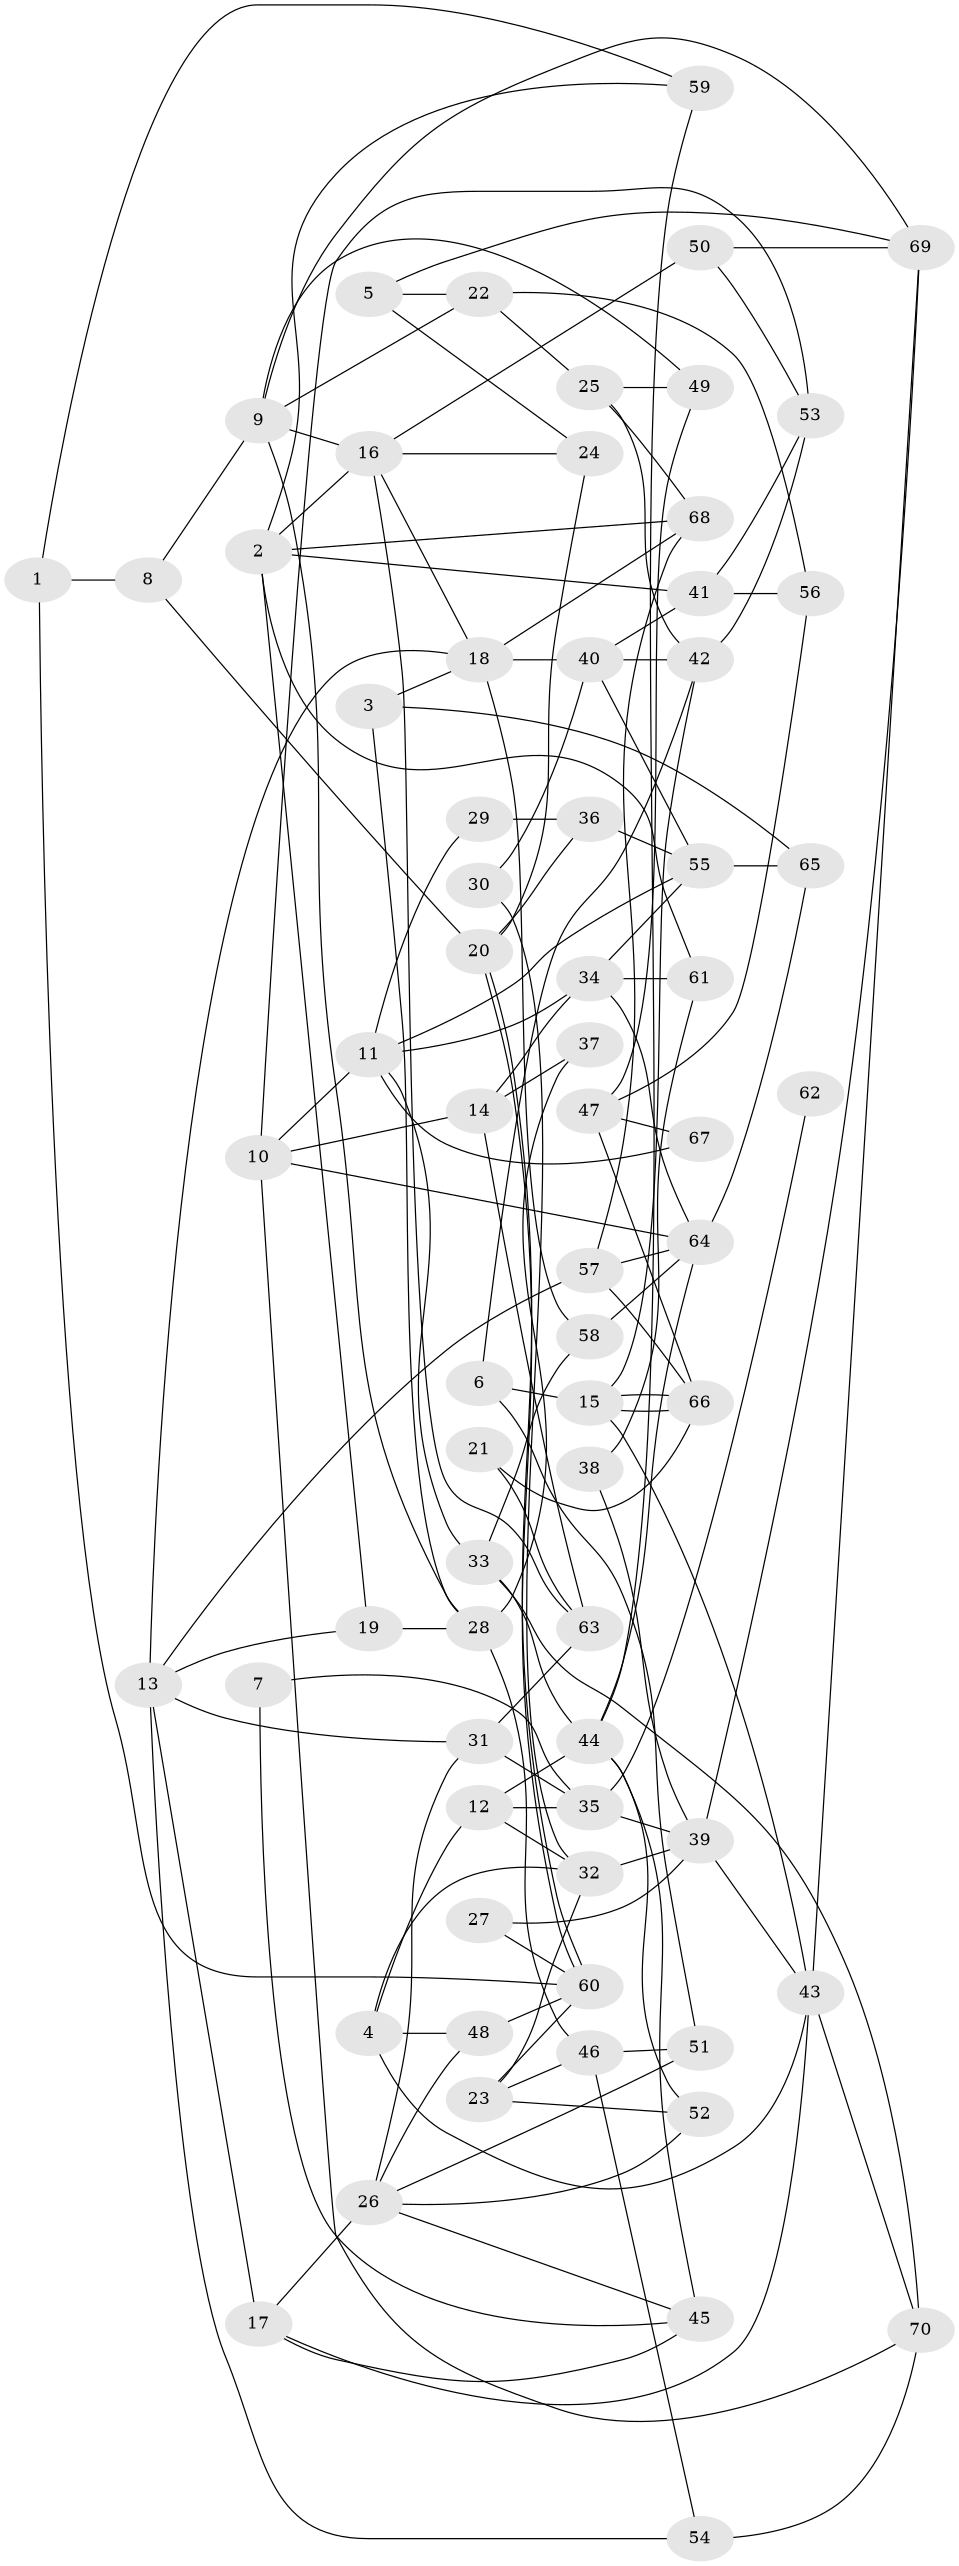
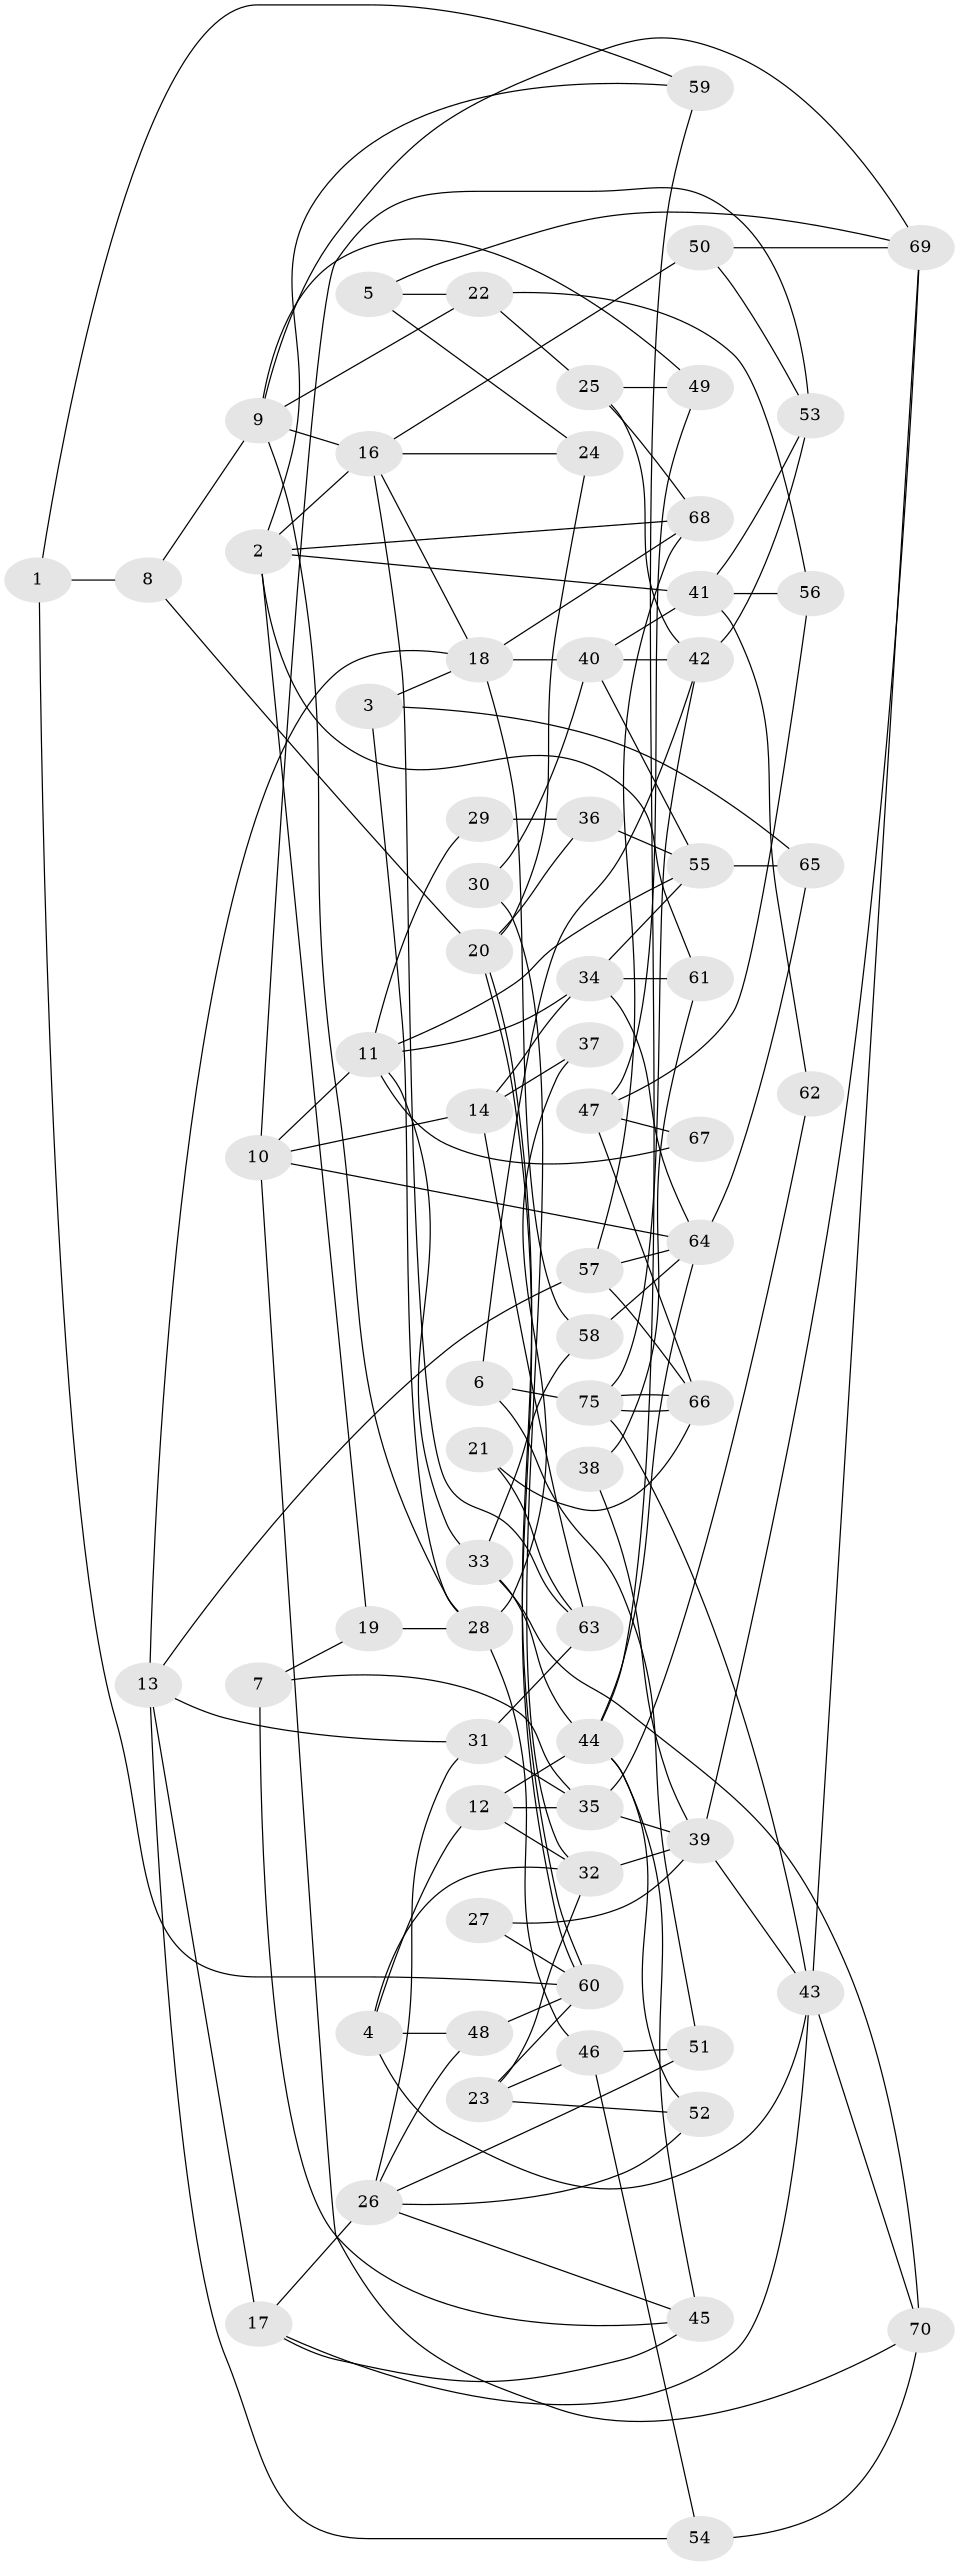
none -> (770, 802)
(590, 1403) -> (590, 1403)
(254, 1645) -> (314, 1657)
